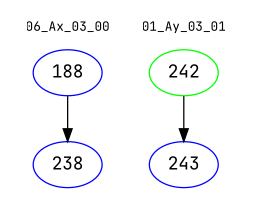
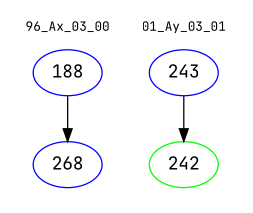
(68, 27) -> (68, 27)
(184, 112) -> (184, 112)
(68, 165) -> (68, 165)
